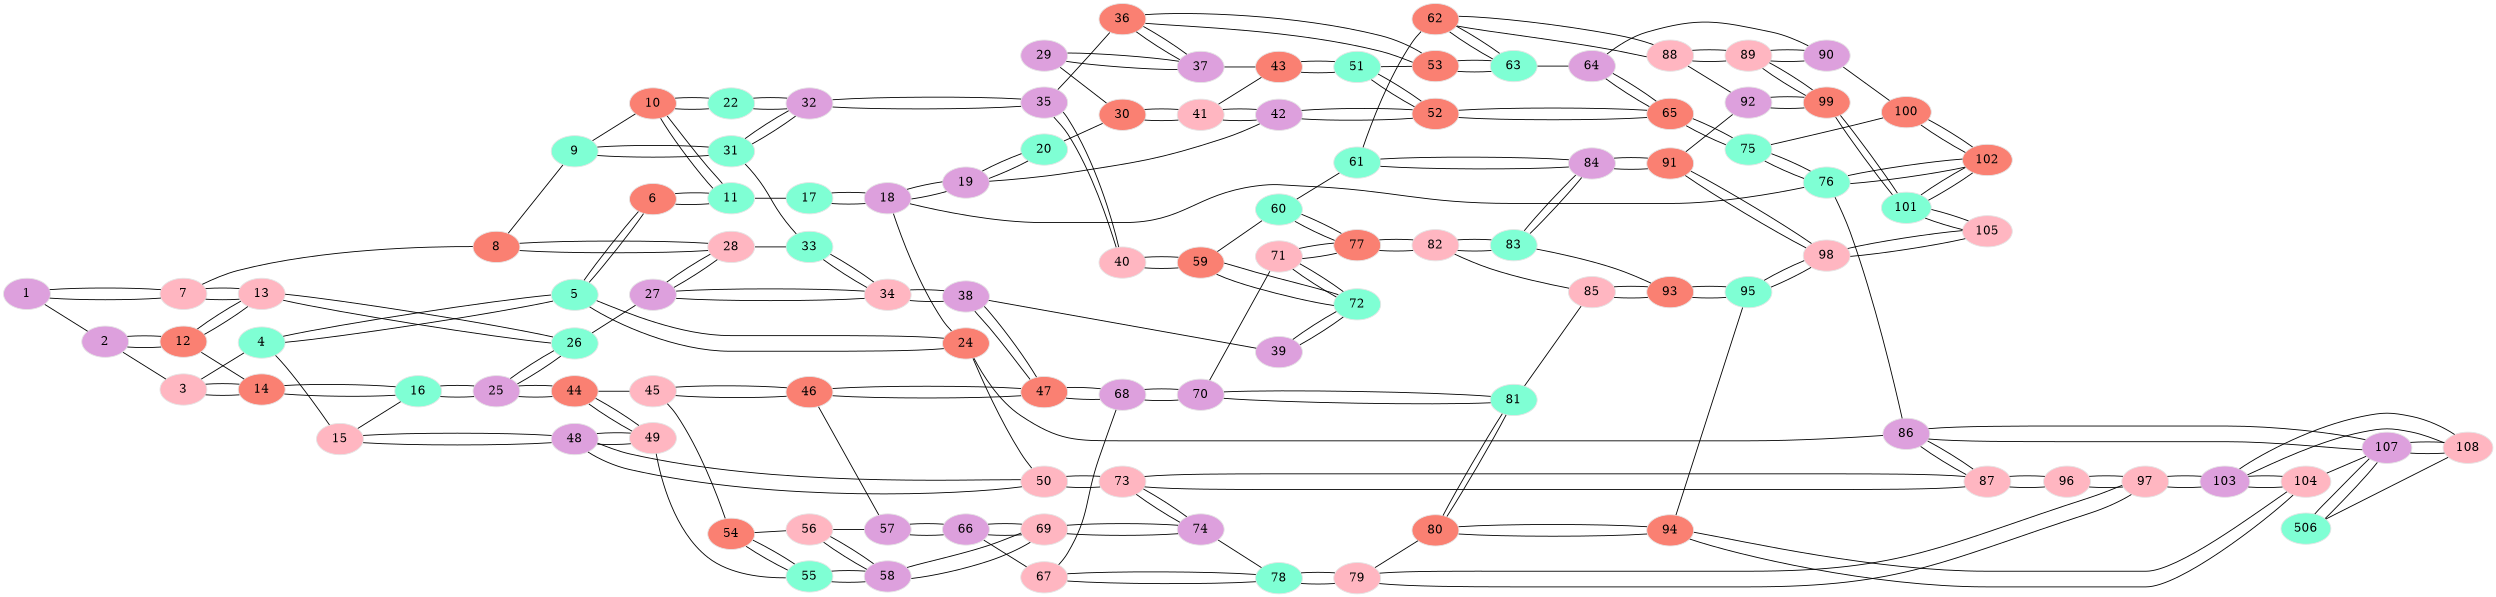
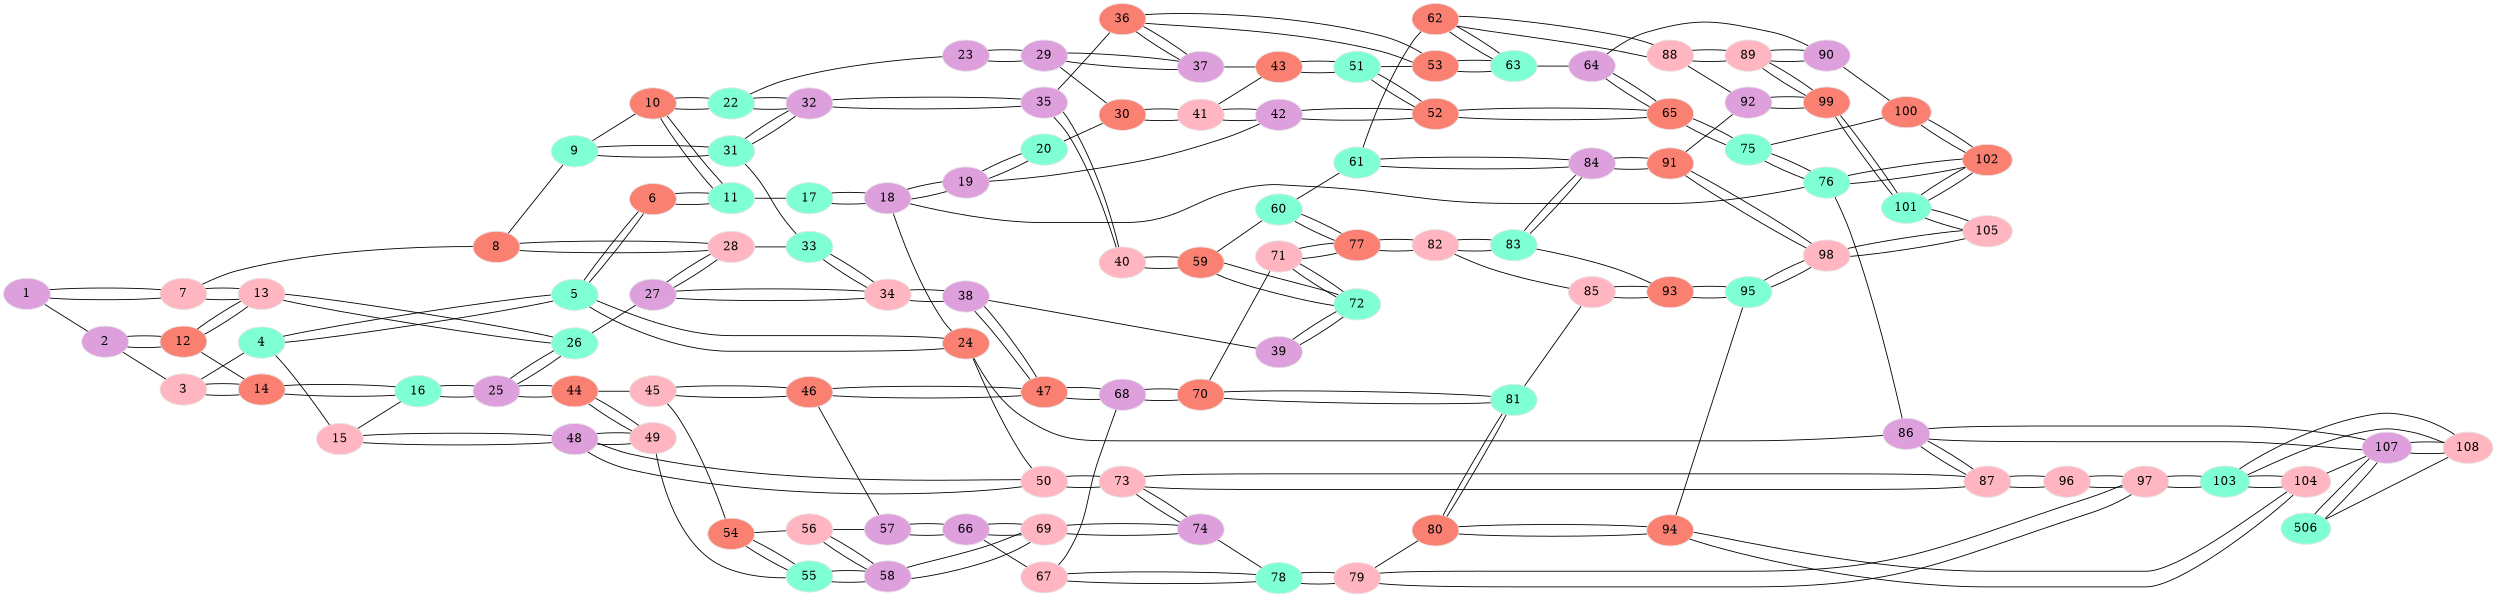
none -> (966, 56)
(1201, 395) -> (1201, 395)
(2225, 482) -> (2225, 482)
